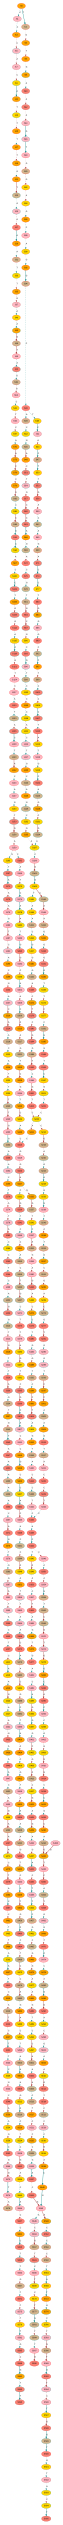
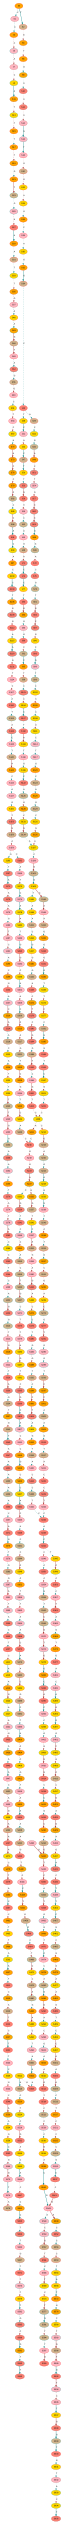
(20, 1132) -> (20, 1132)
(20, 2095) -> (25, 2082)
